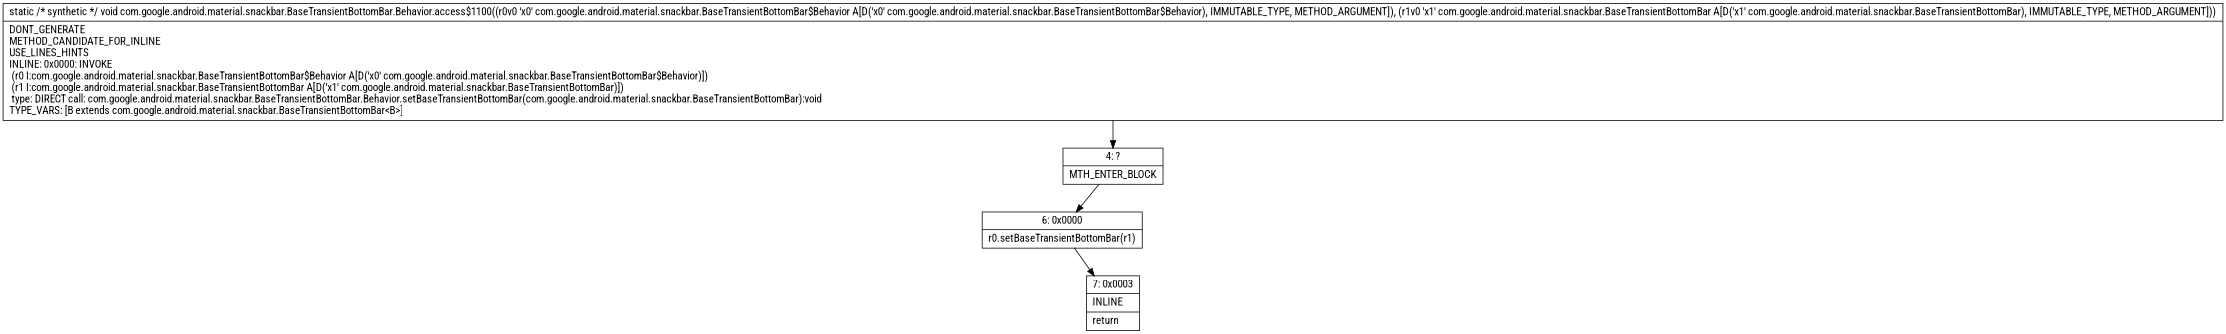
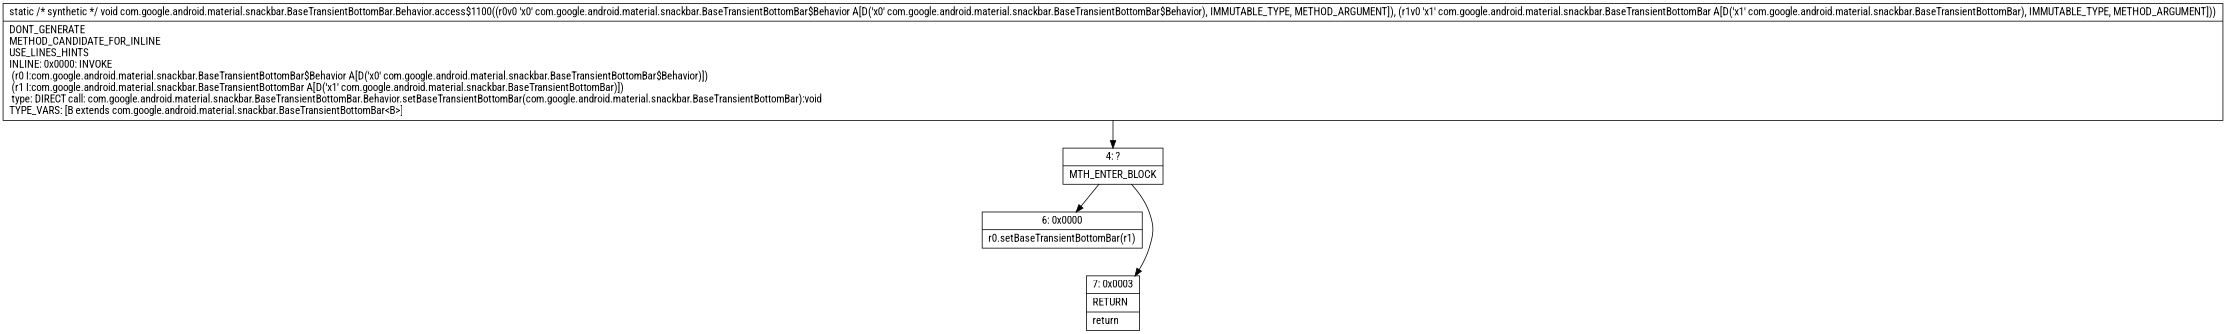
(1082, 259) -> (1153, 225)
(1108, 302) -> (1110, 302)
